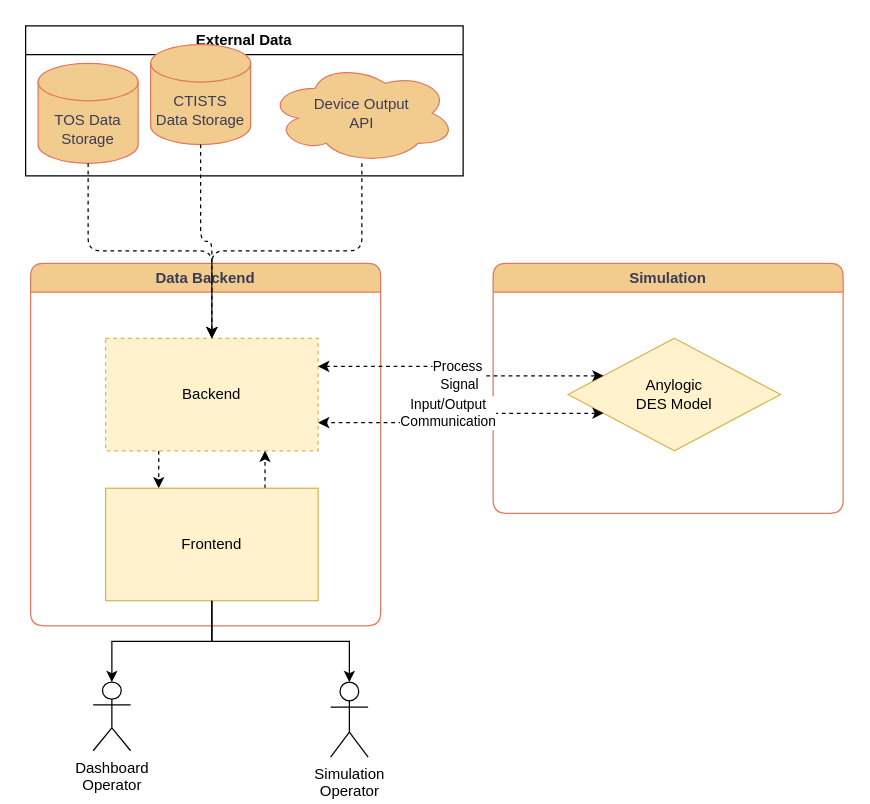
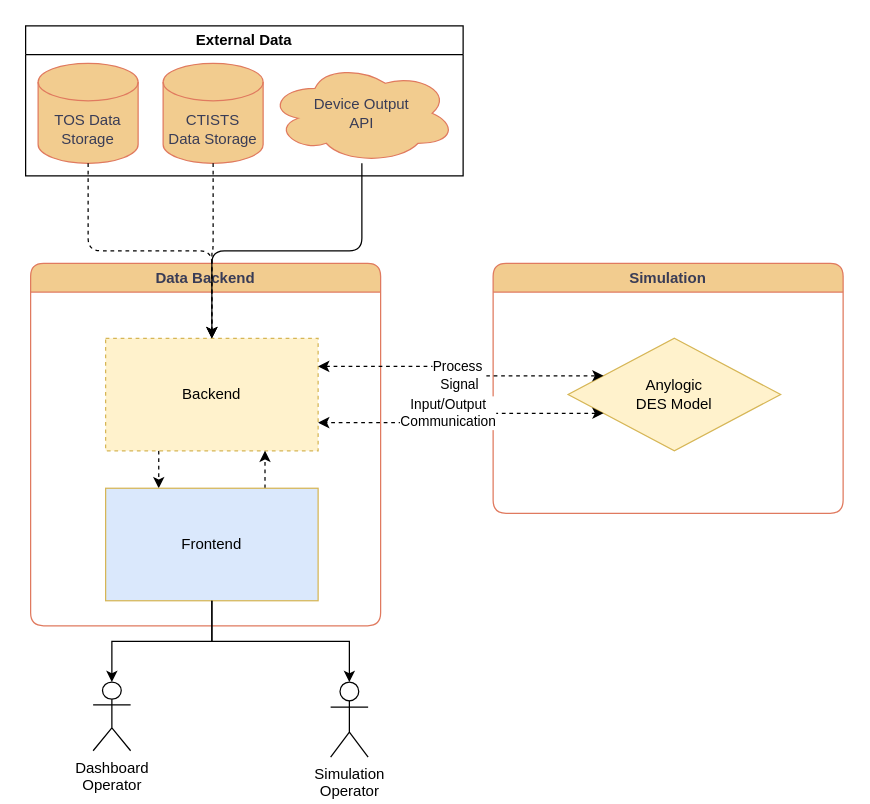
(201, 94) -> (213, 113)
(326, 251) -> (326, 251)
(212, 544) -> (212, 544)
